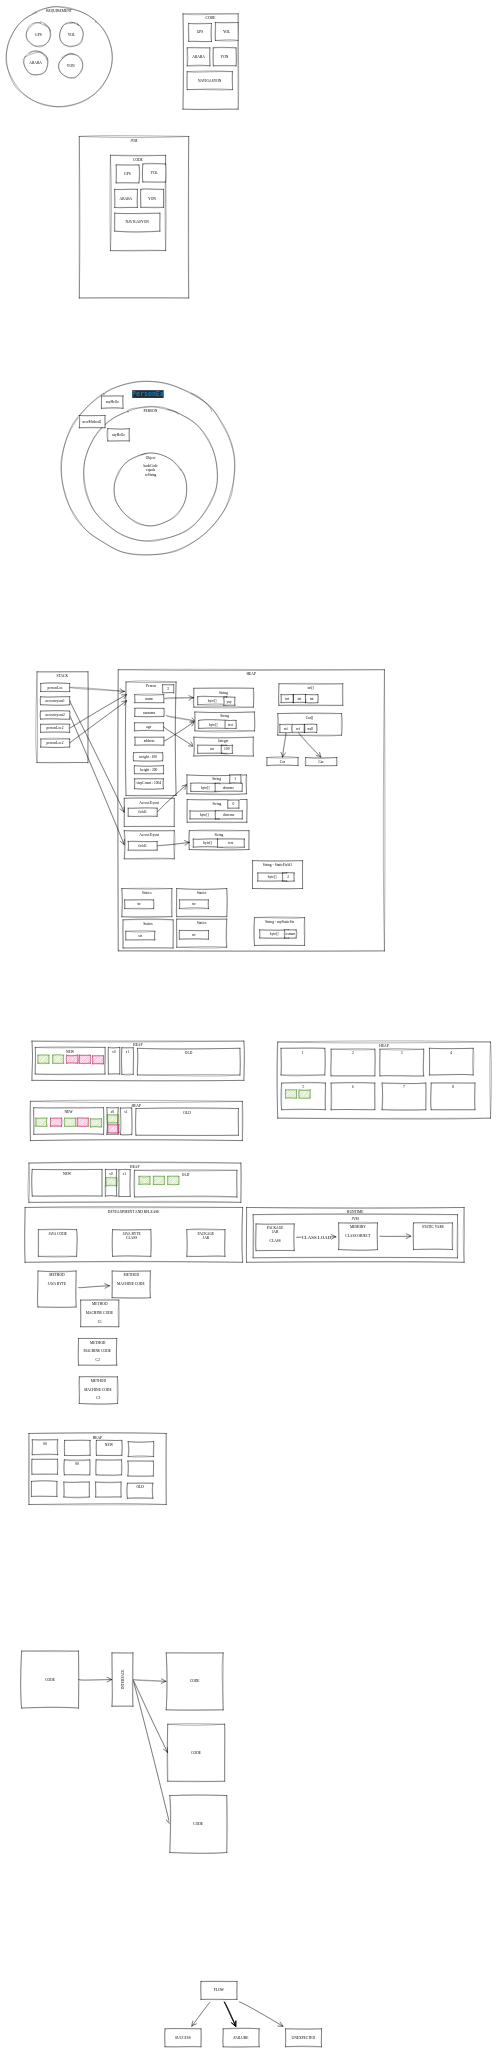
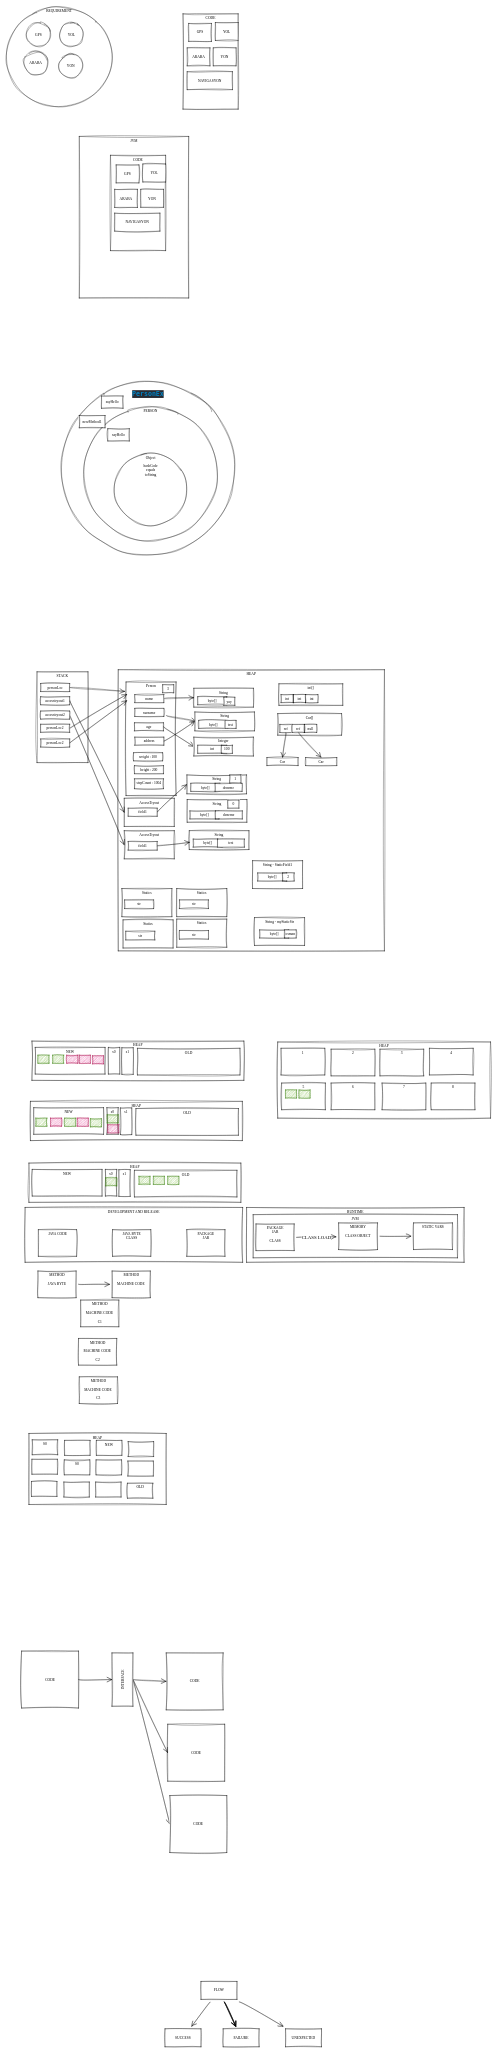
(57, 1289) -> (57, 1285)
